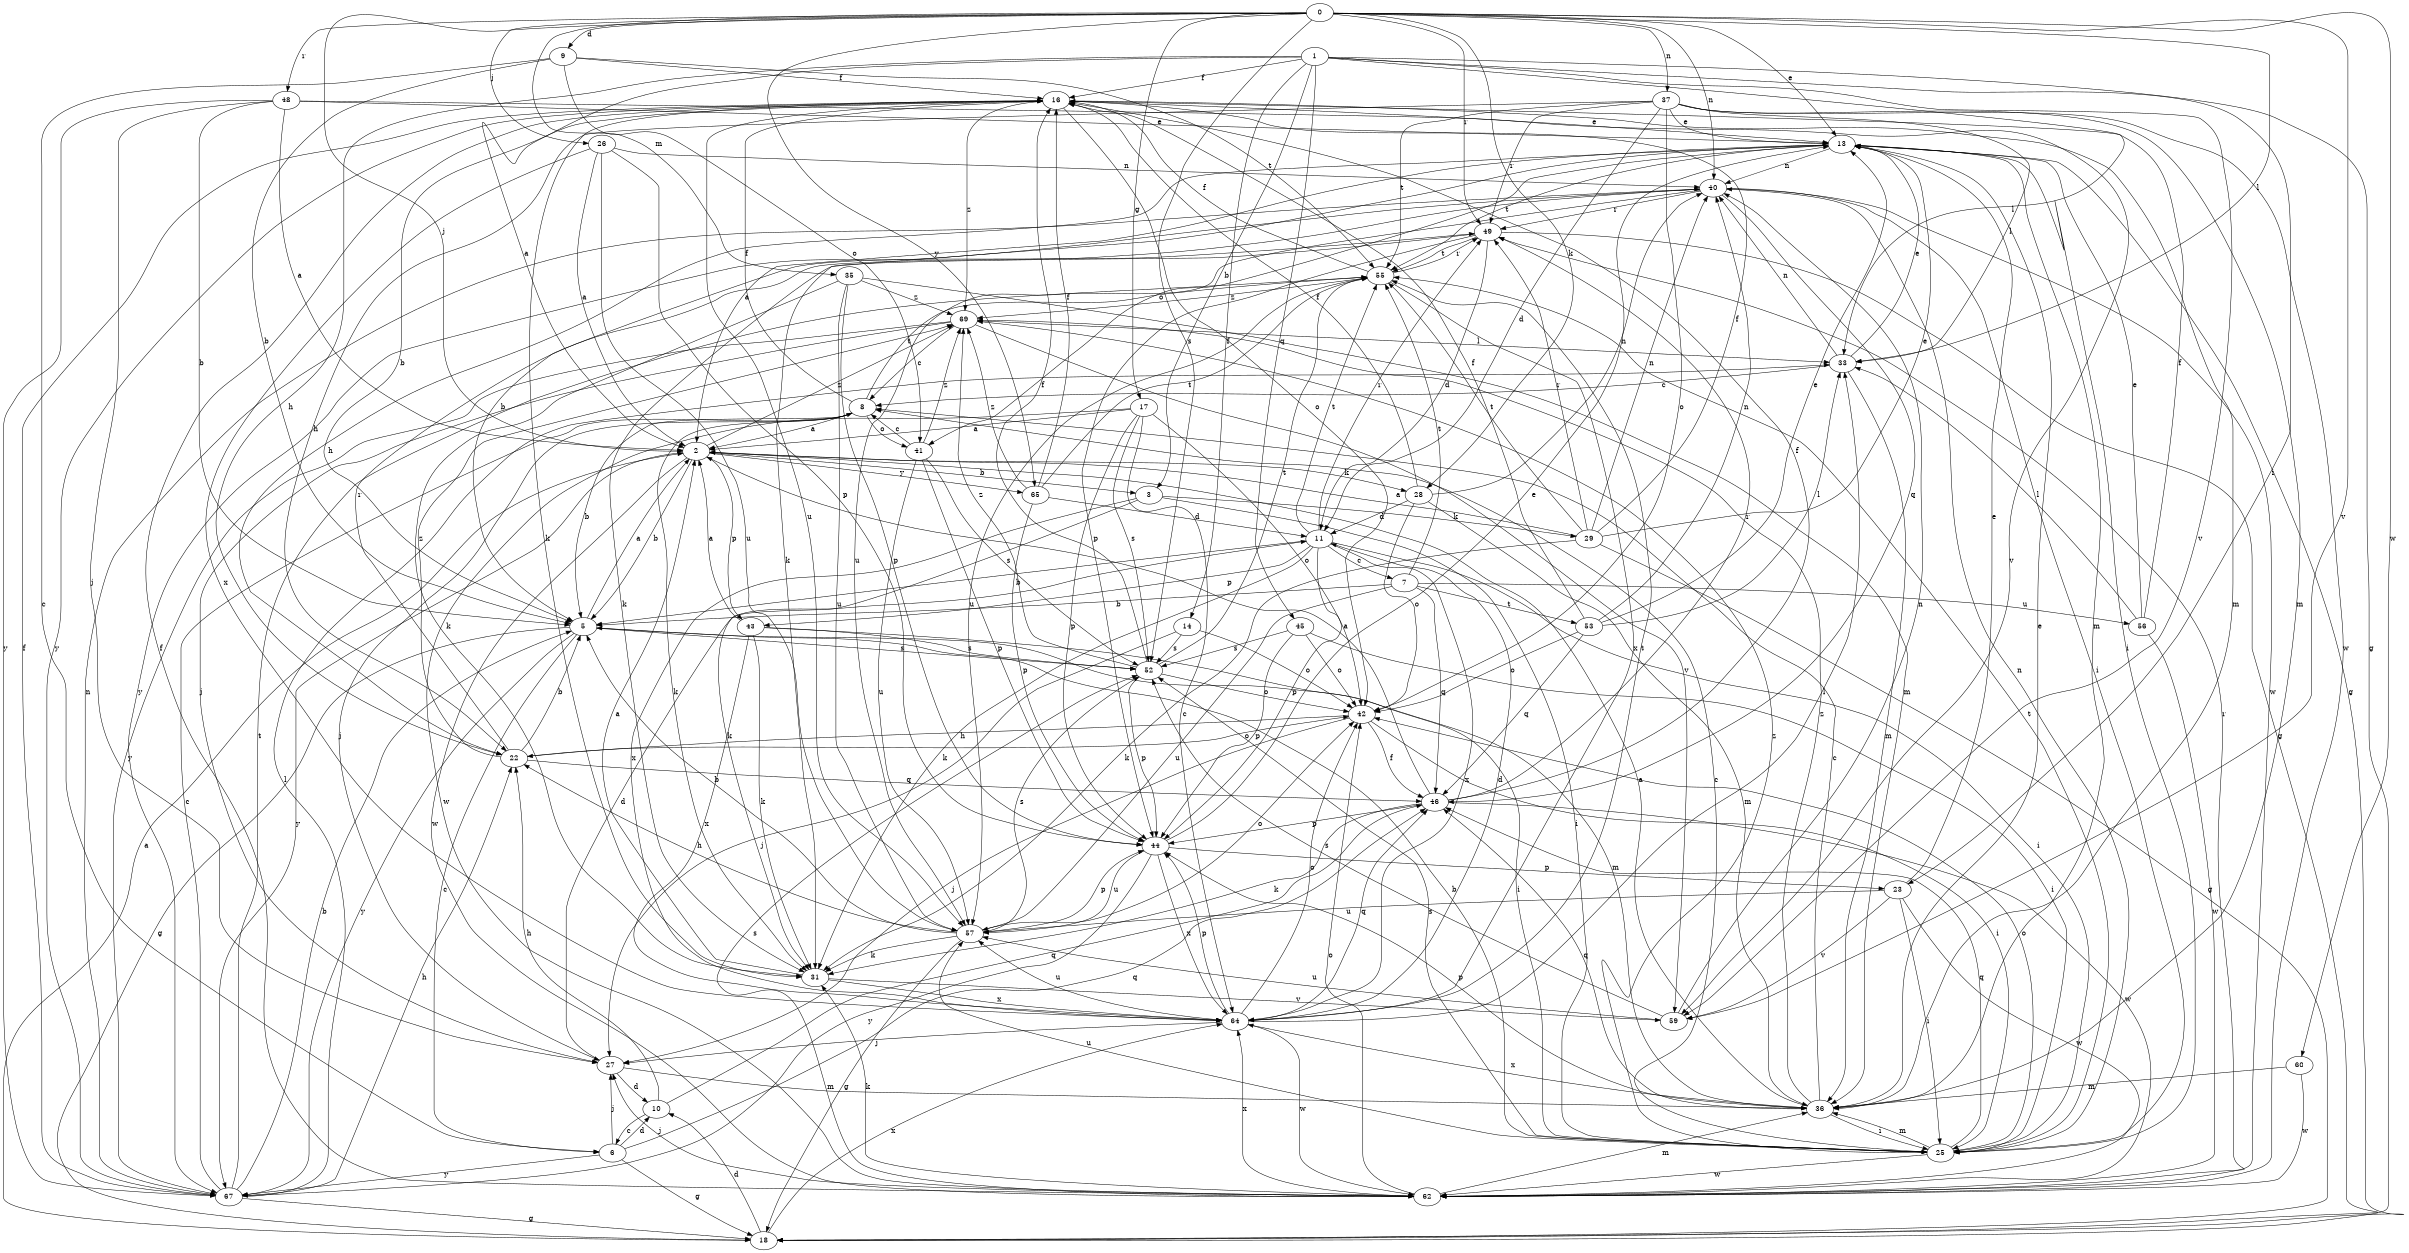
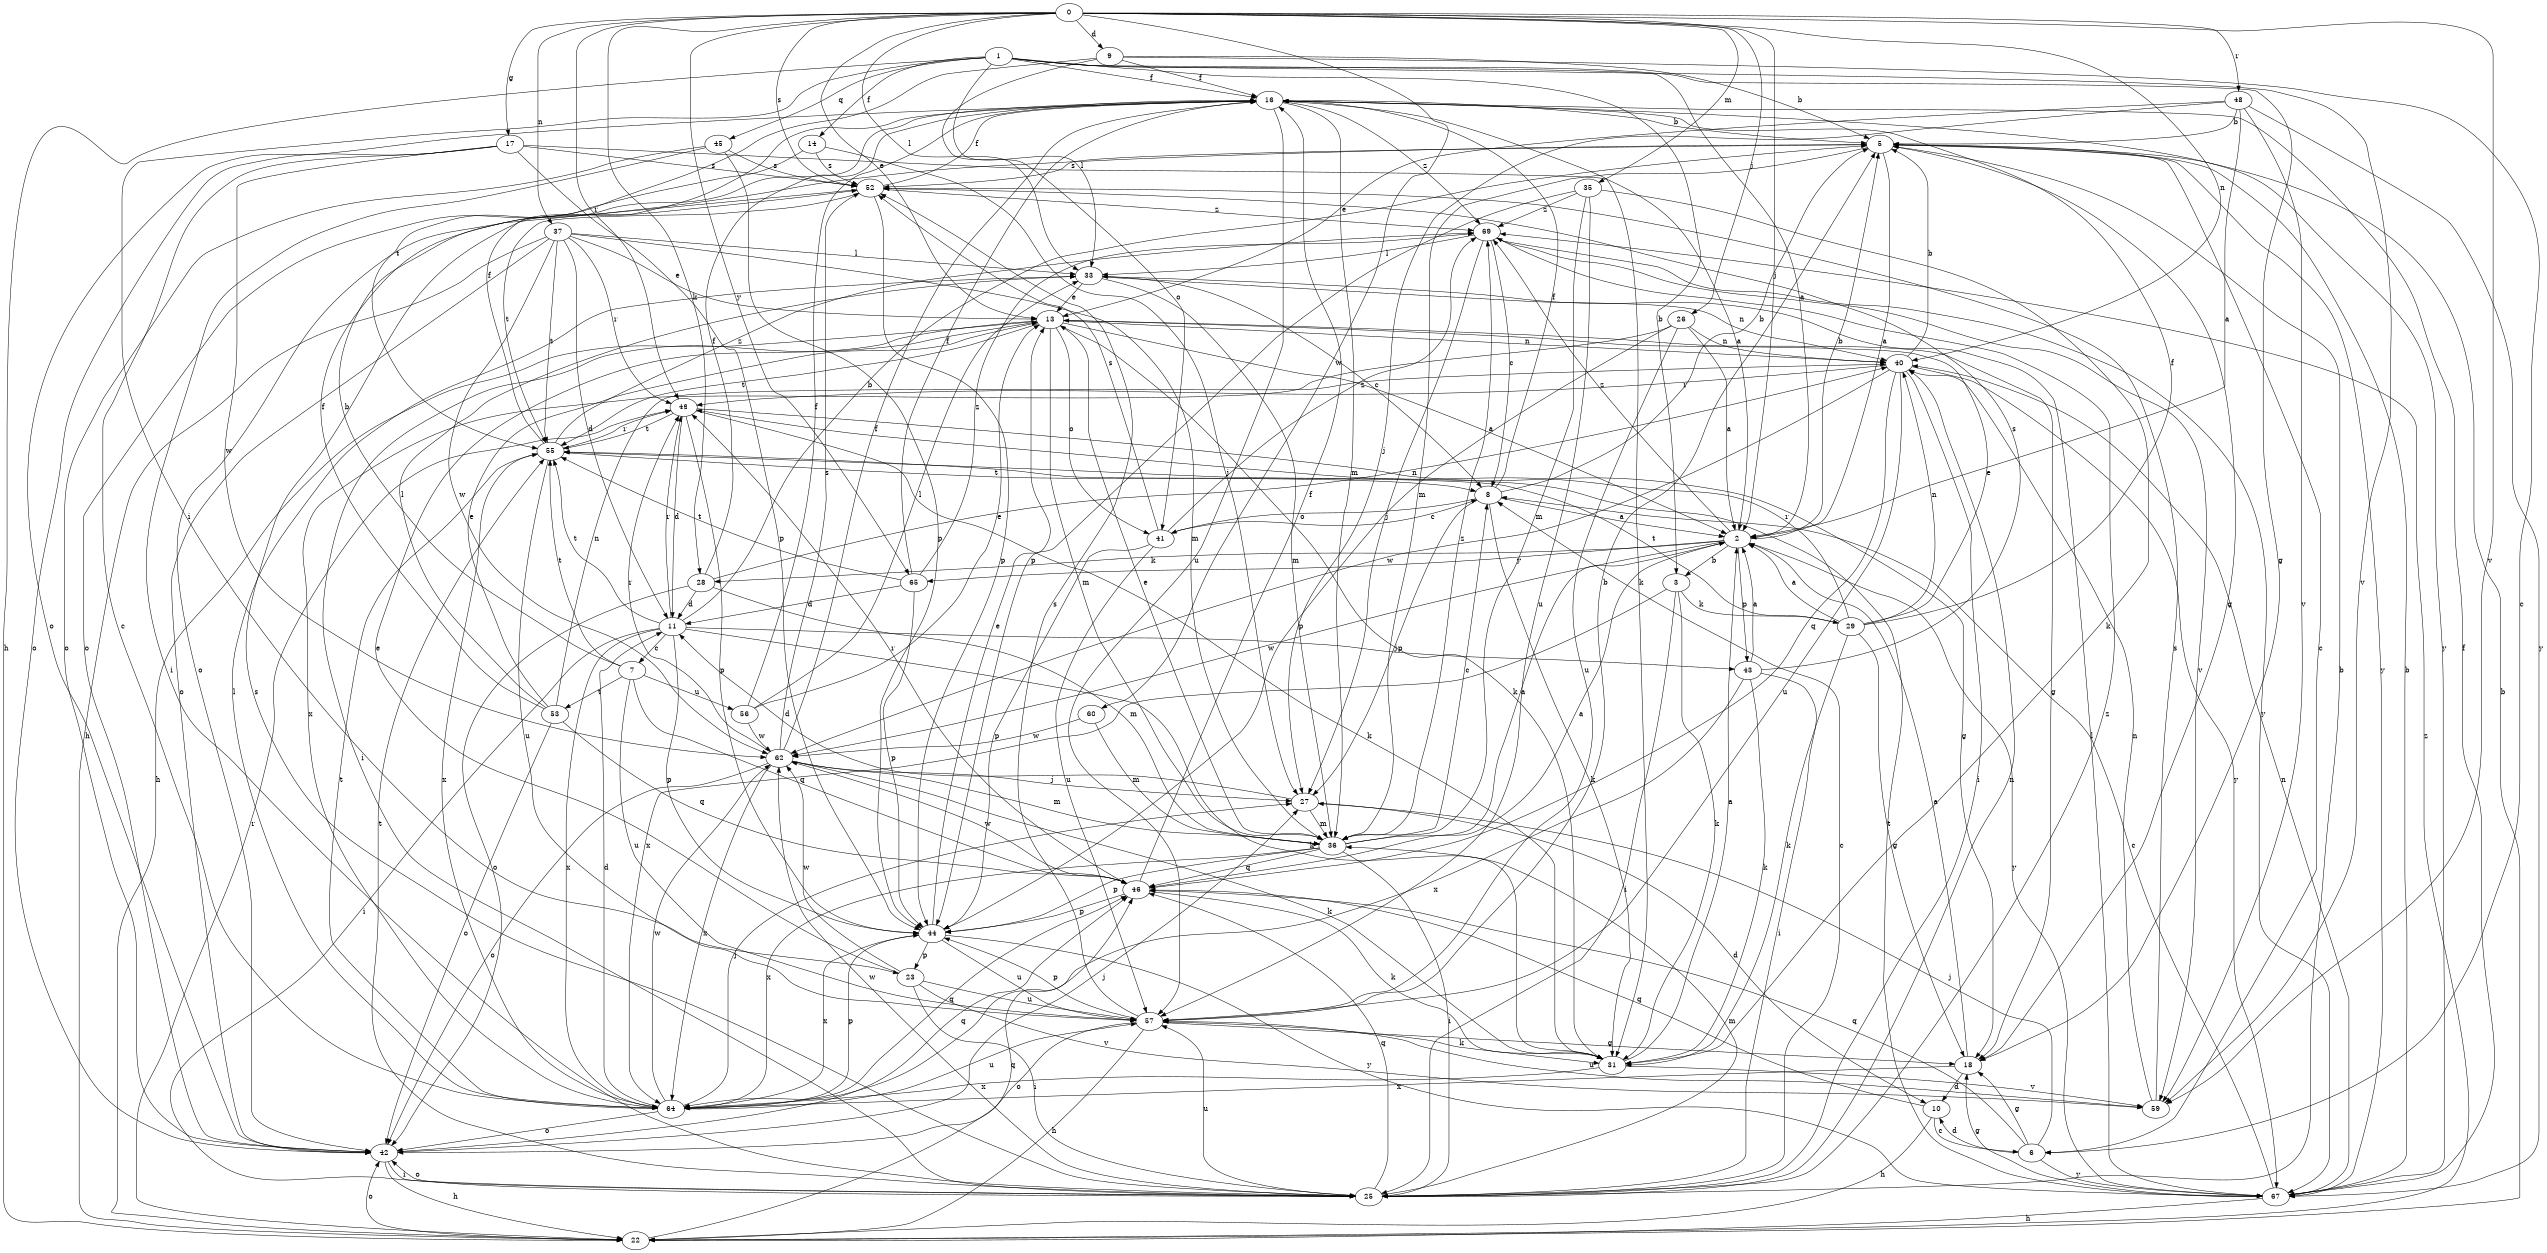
(1353, 113) -> none
(1094, 302) -> (1017, 477)
(1392, 758) -> (963, 1021)
